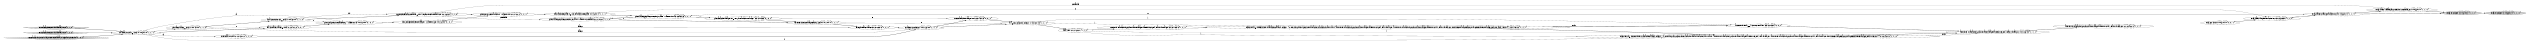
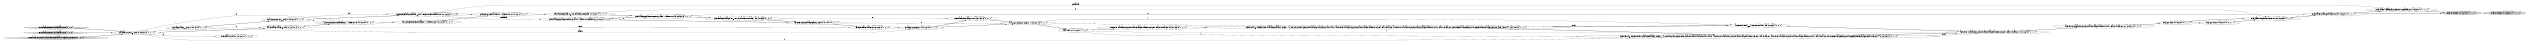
none -> (2177, 23)
(580, 27) -> (580, 27)
(587, 36) -> none
